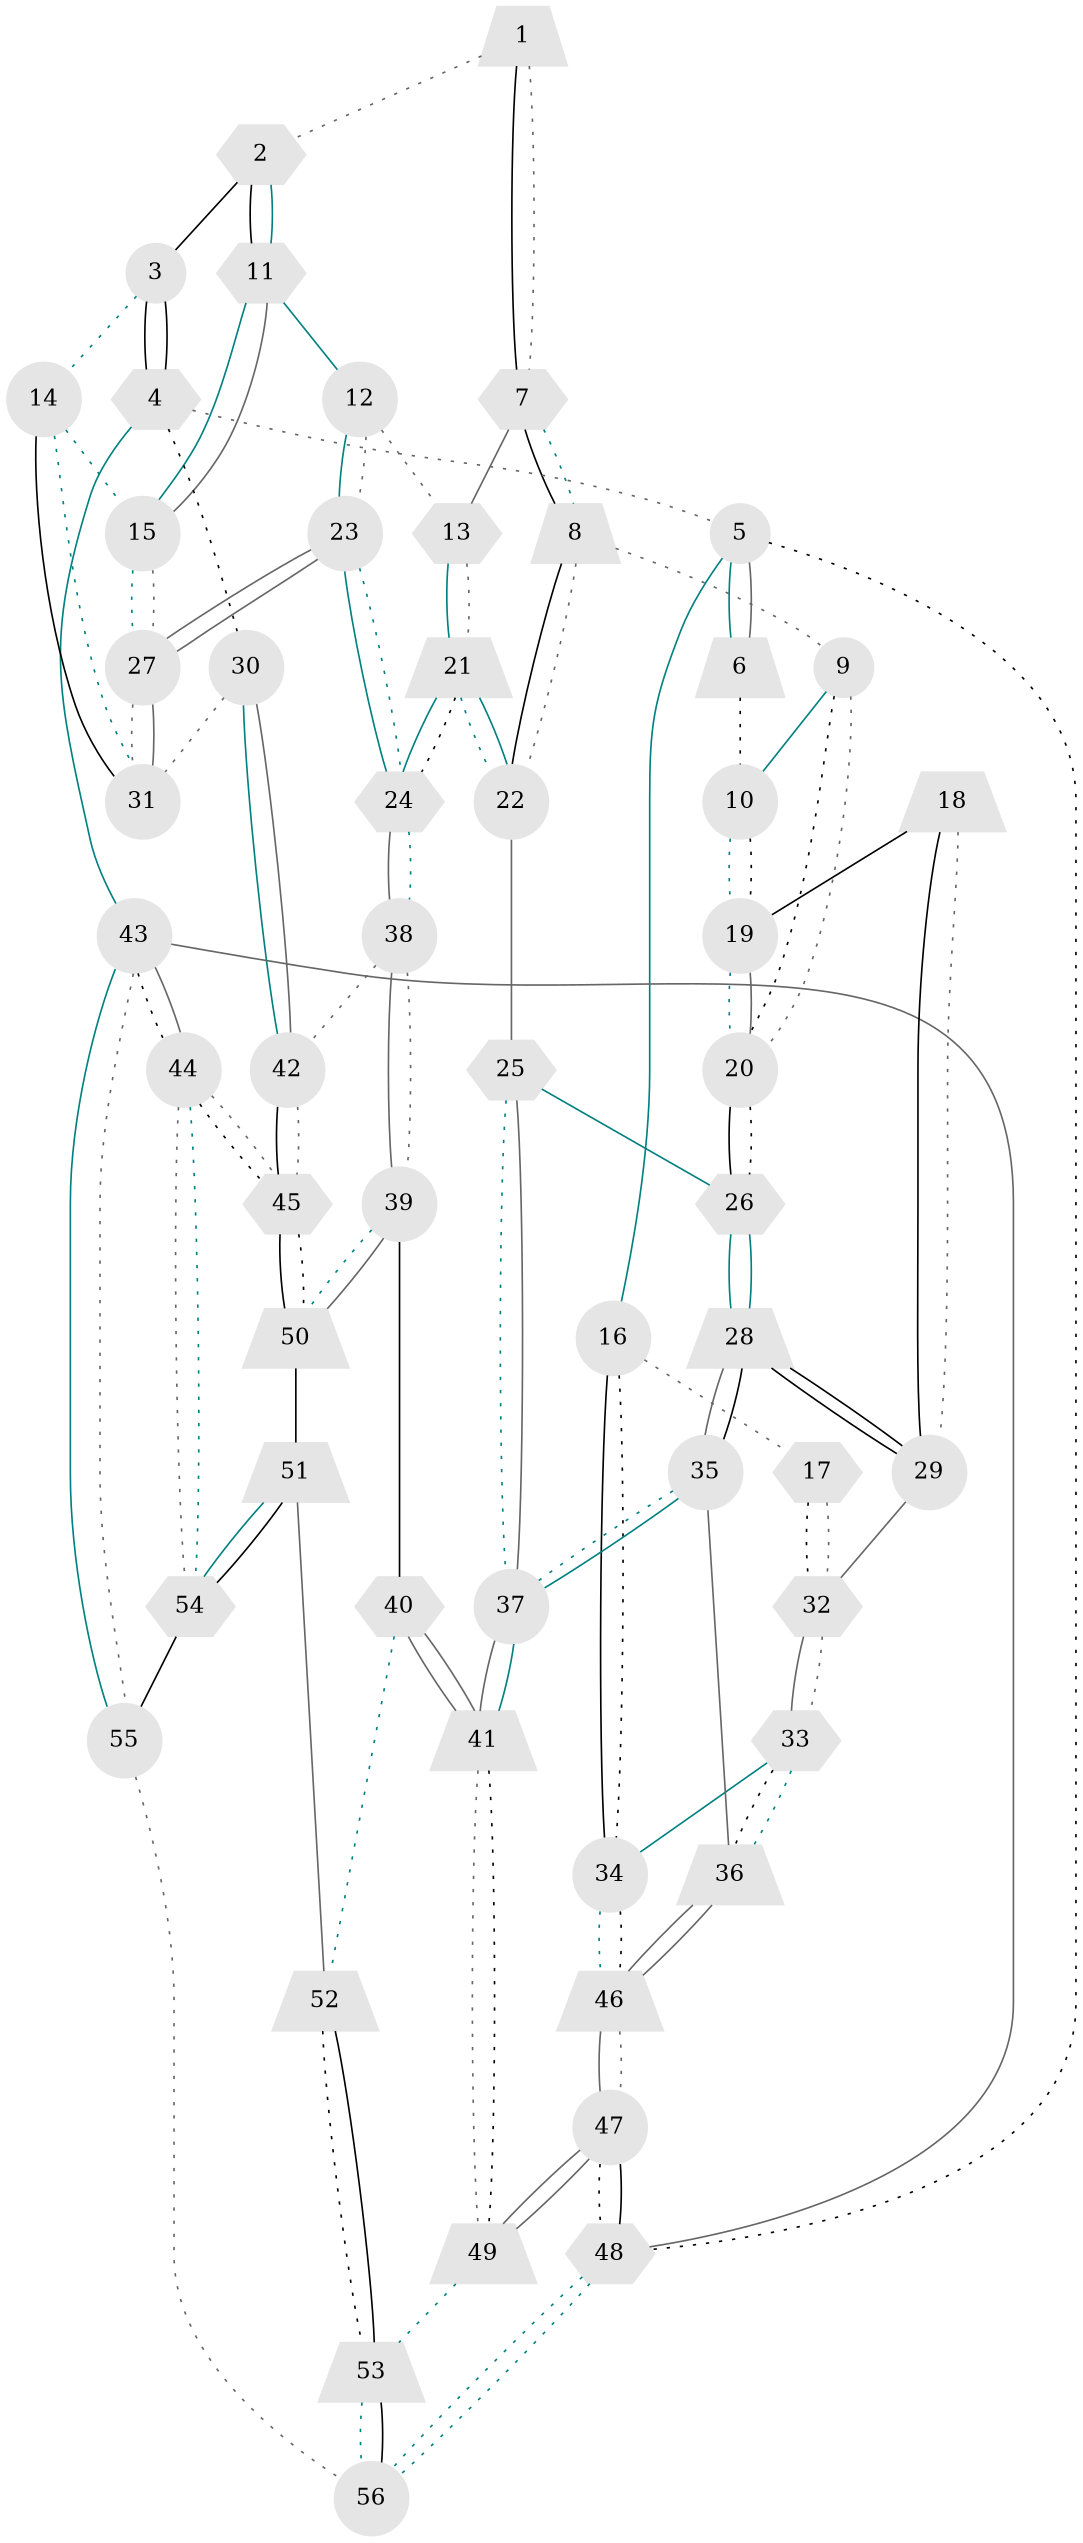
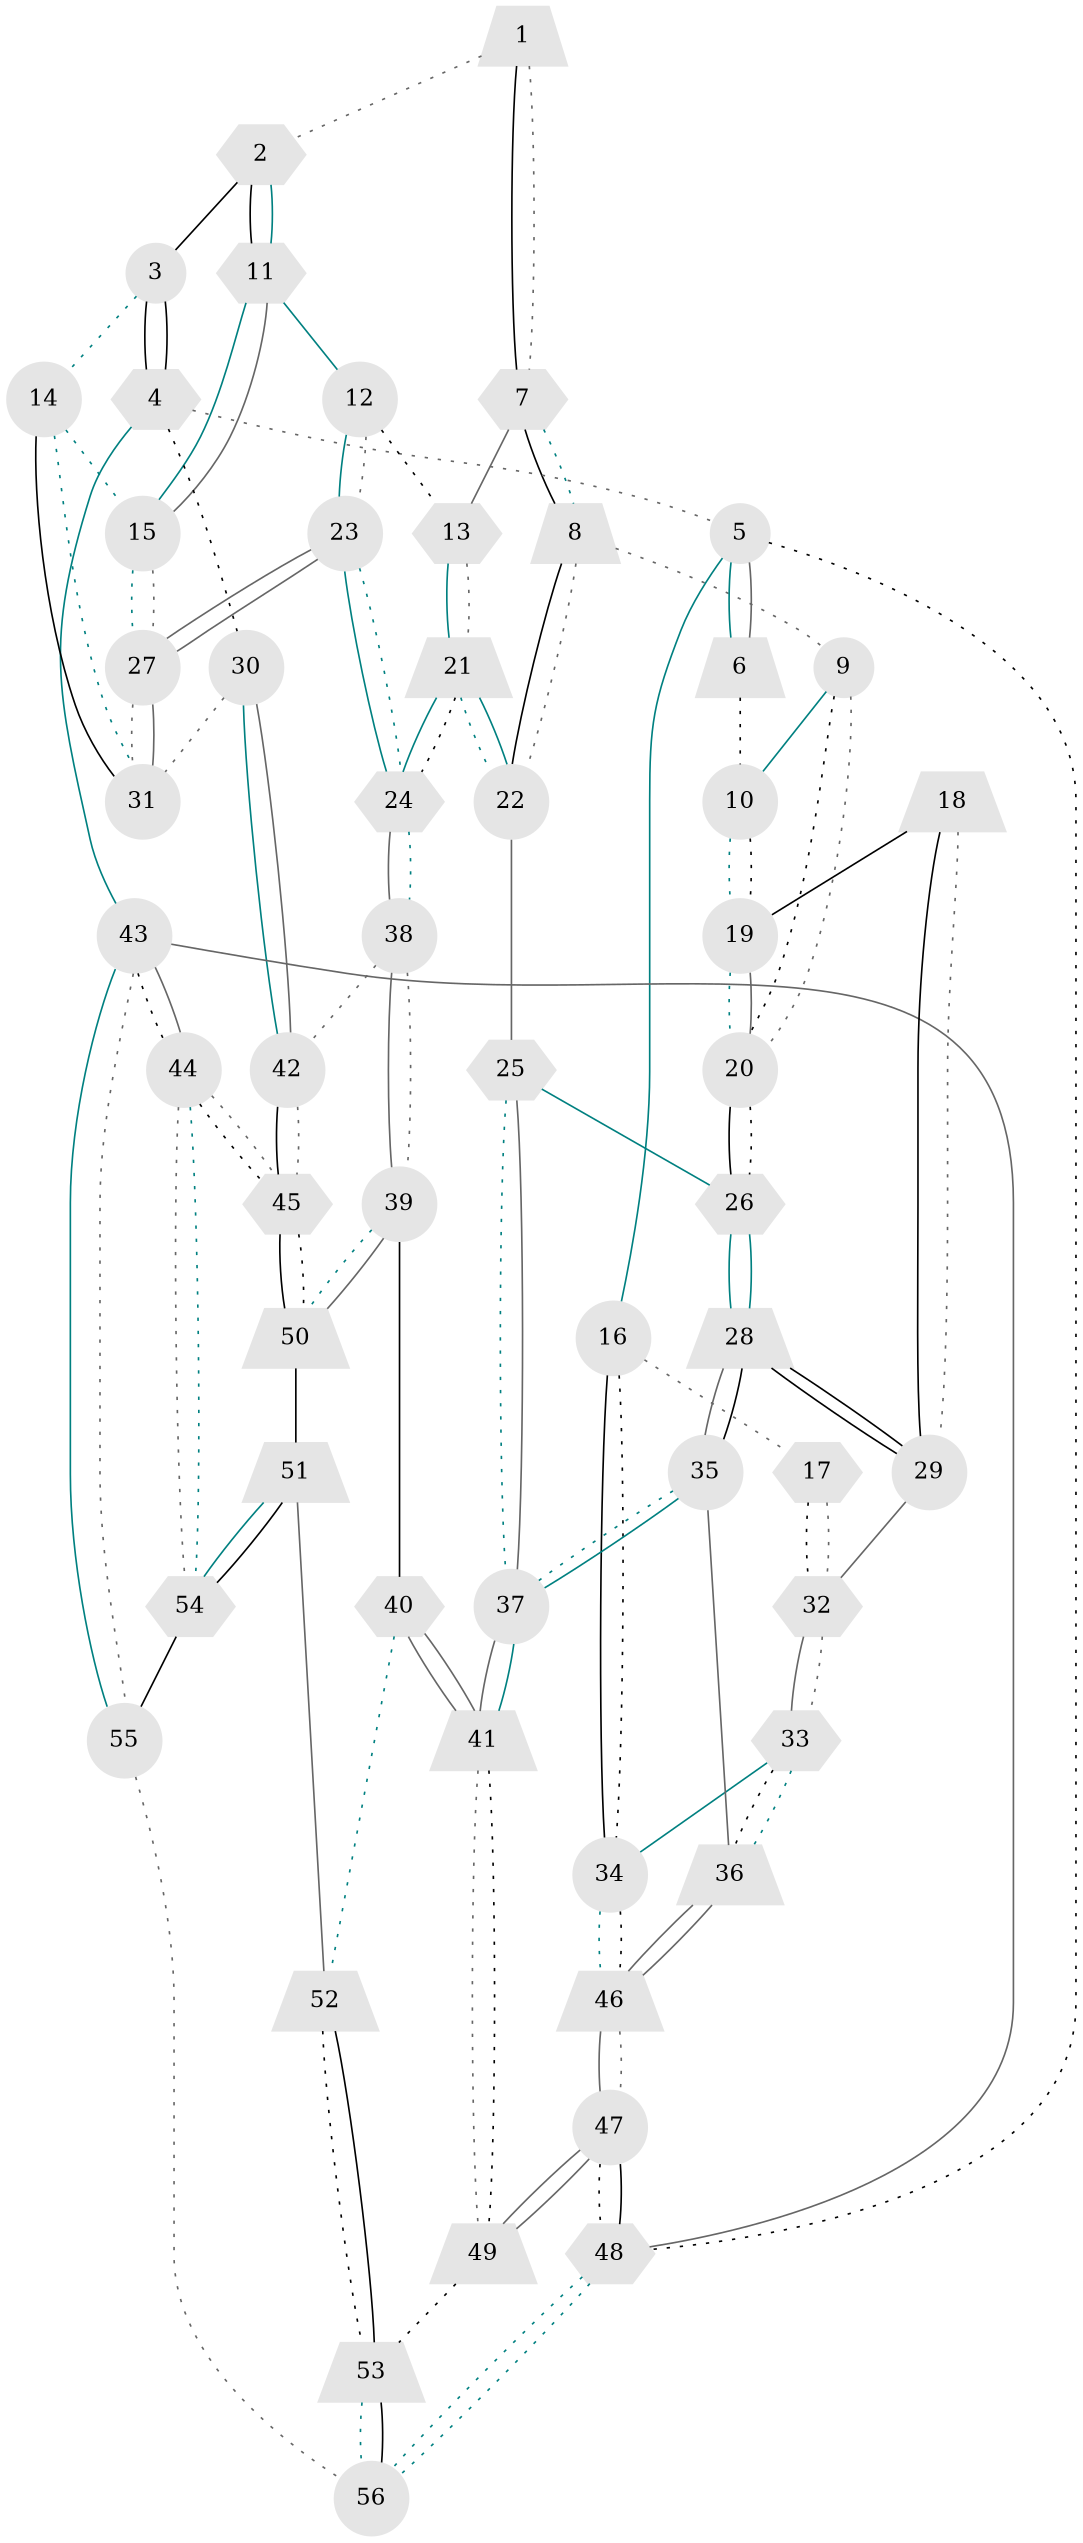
(409, 467) -> (409, 467)
(427, 2313) -> (427, 2313)
